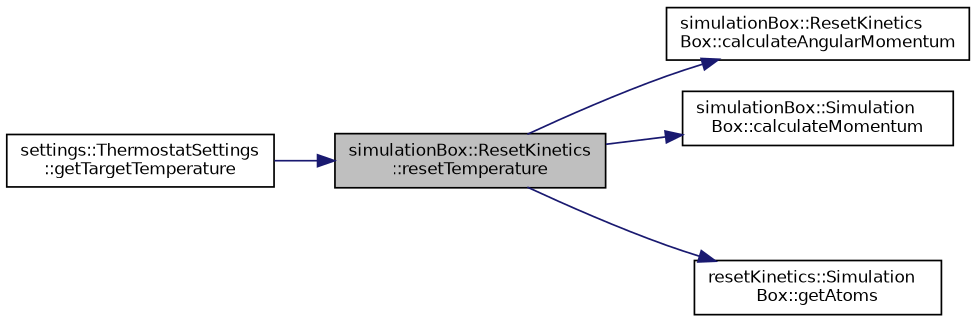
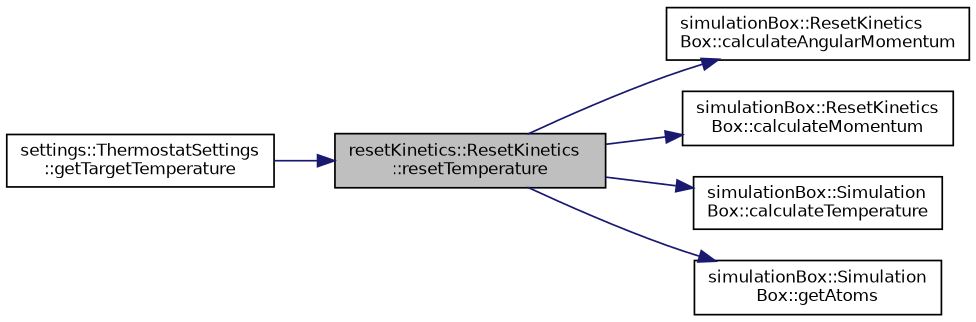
(818, 118) -> (818, 118)
(470, 161) -> (470, 161)
none -> (818, 203)
(818, 288) -> (818, 288)
